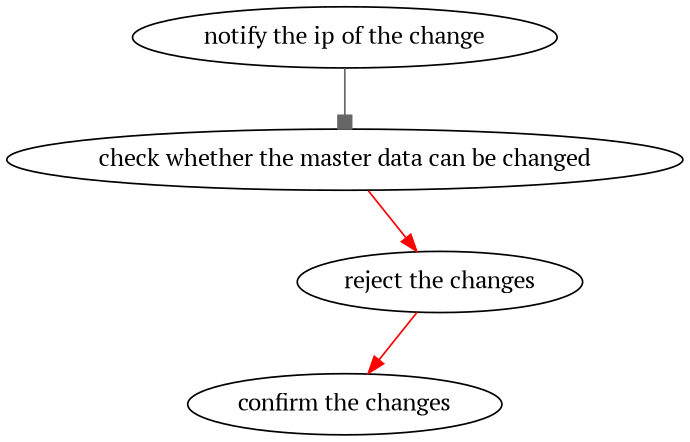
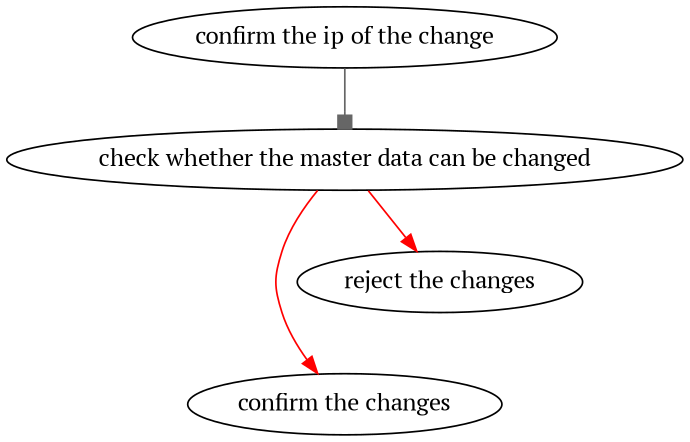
(345, 37) -> (345, 37)
(398, 336) -> (277, 273)
